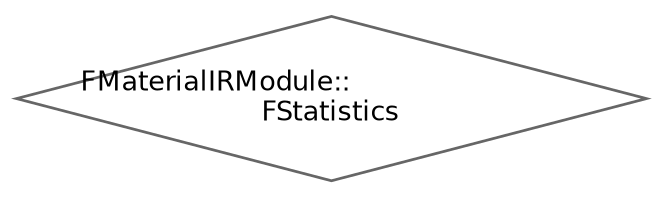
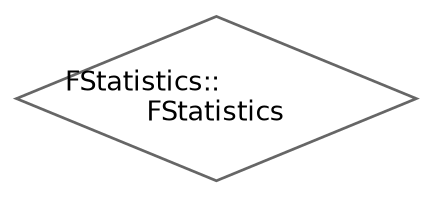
(331, 99) -> (216, 99)
